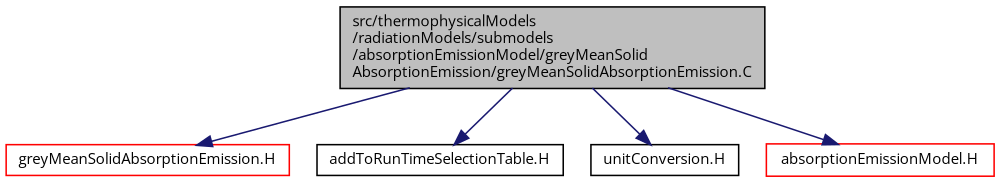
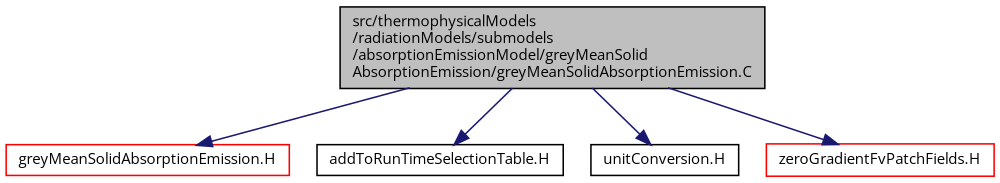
(880, 160) -> (880, 160)
